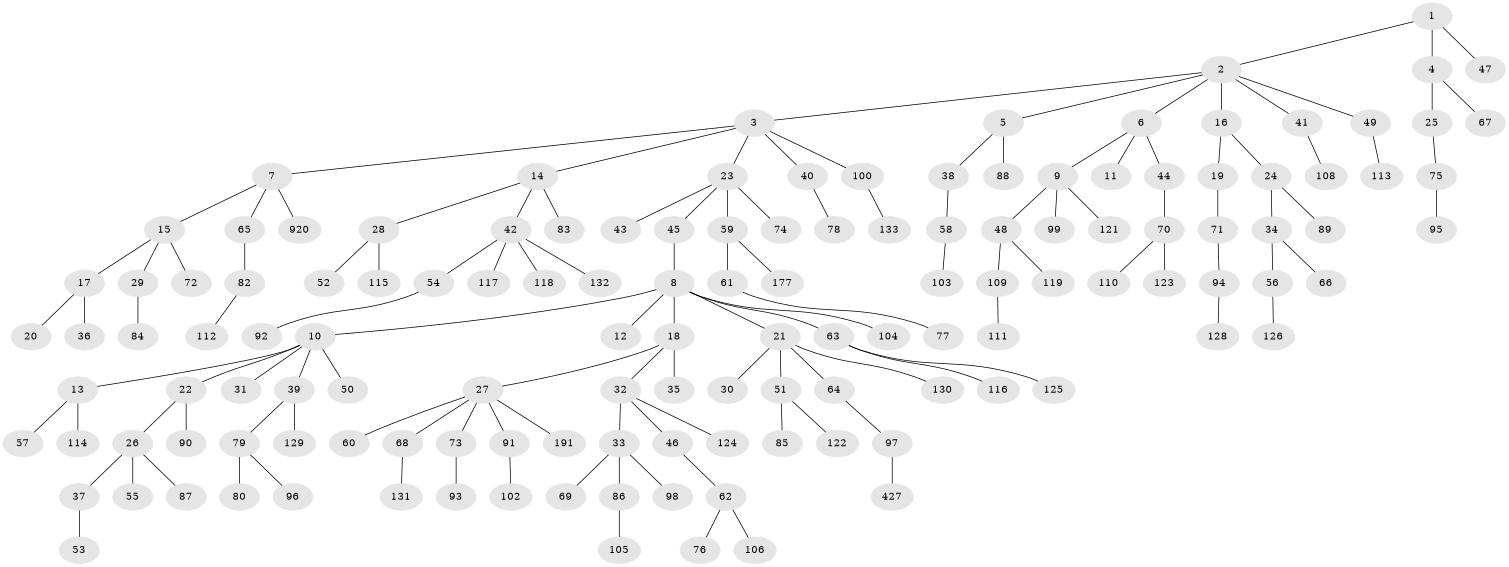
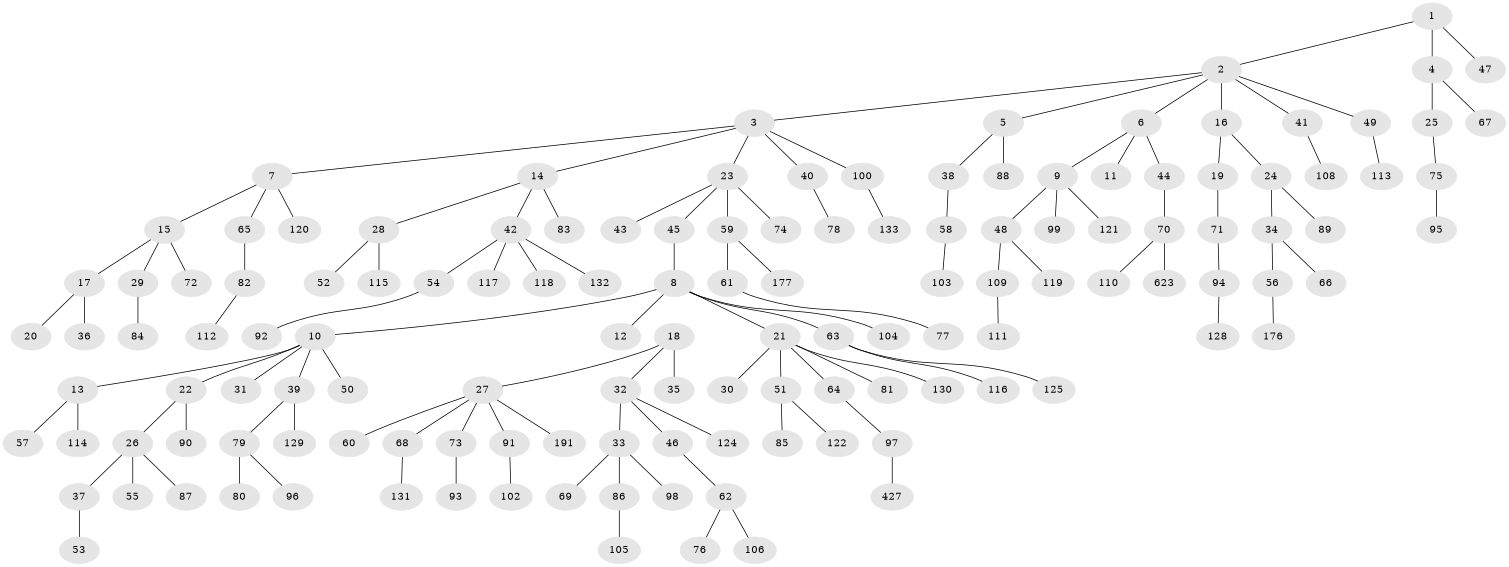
(300, 230) -> (300, 230)
(1164, 283) -> (1164, 283)
(674, 310) -> none
(1273, 337) -> (1273, 337)
none -> (888, 390)
